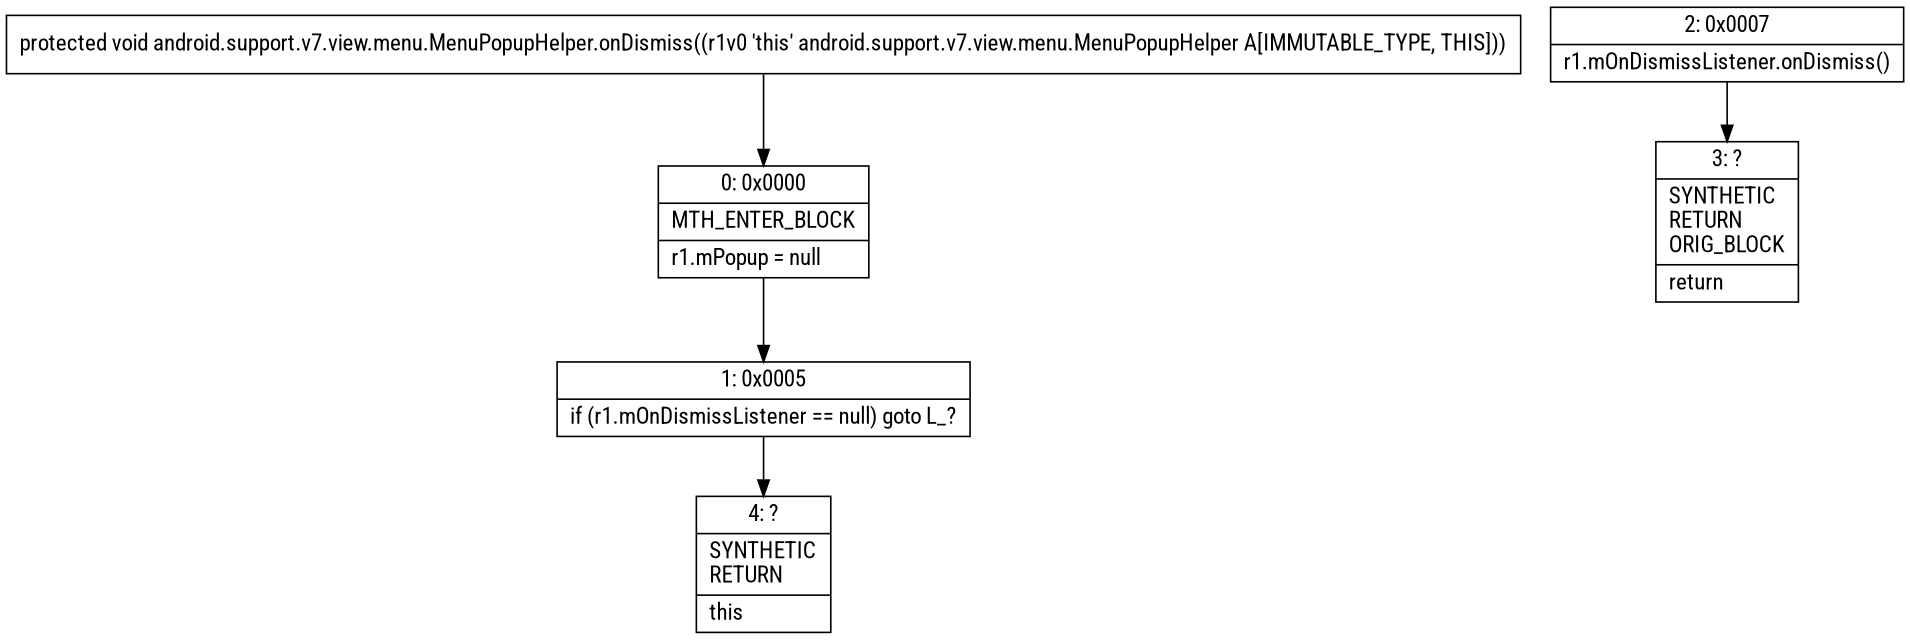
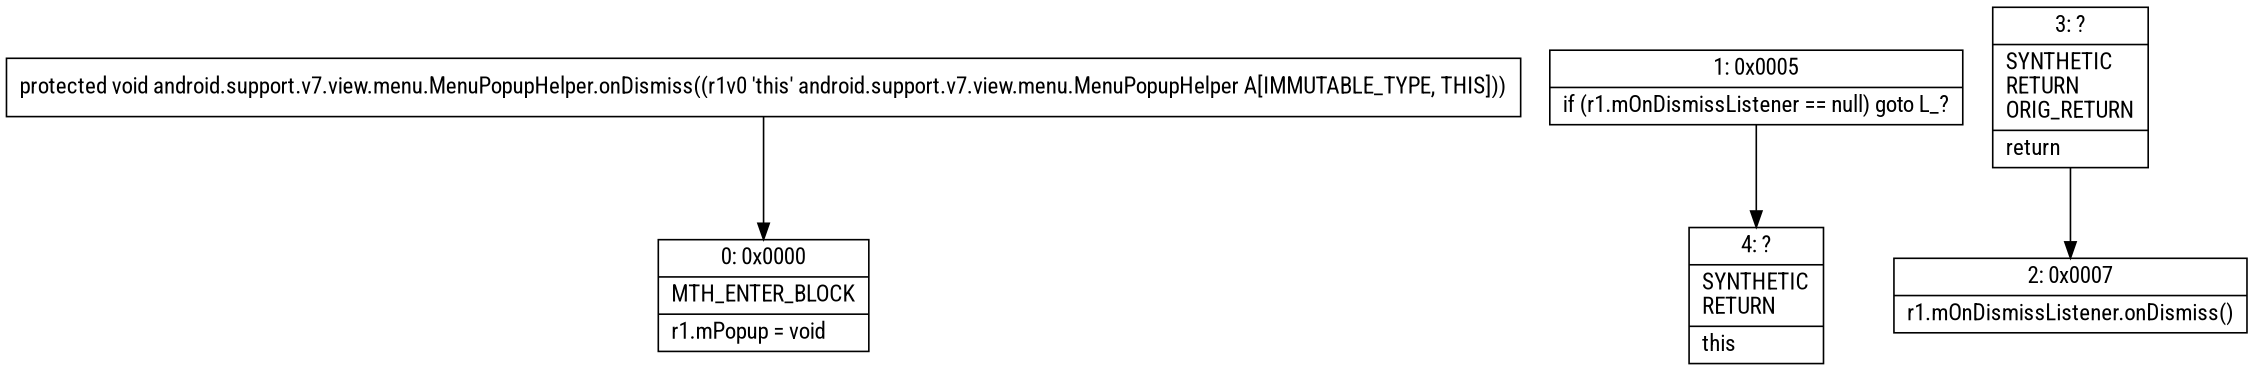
(1727, 104) -> (2070, 205)
(1727, 245) -> (2070, 111)
(747, 258) -> (749, 332)
(764, 312) -> none
